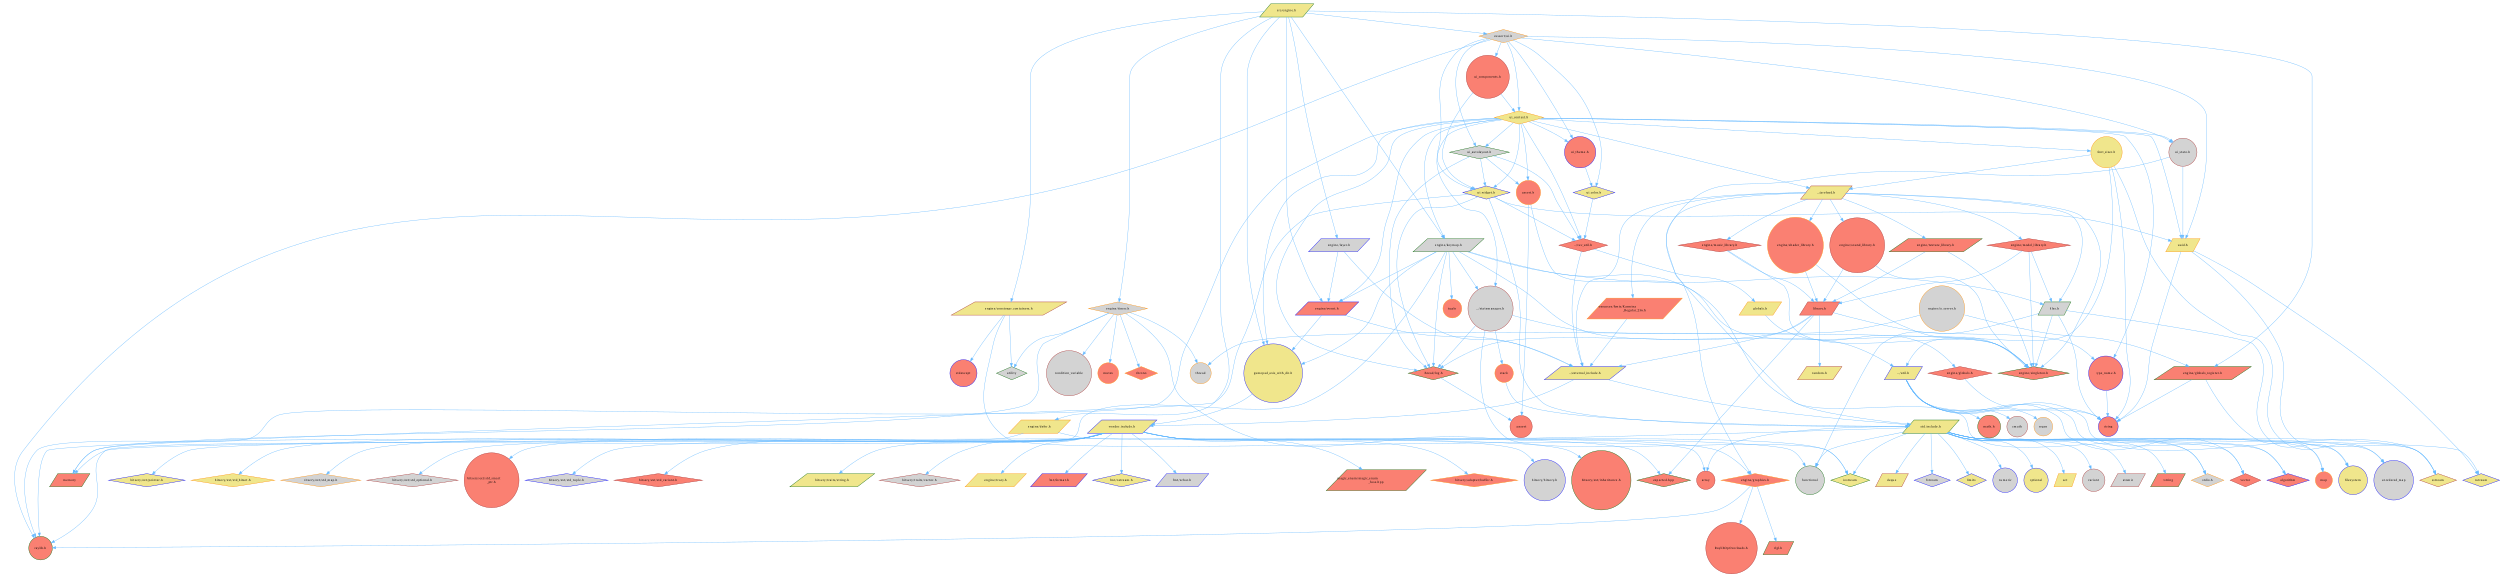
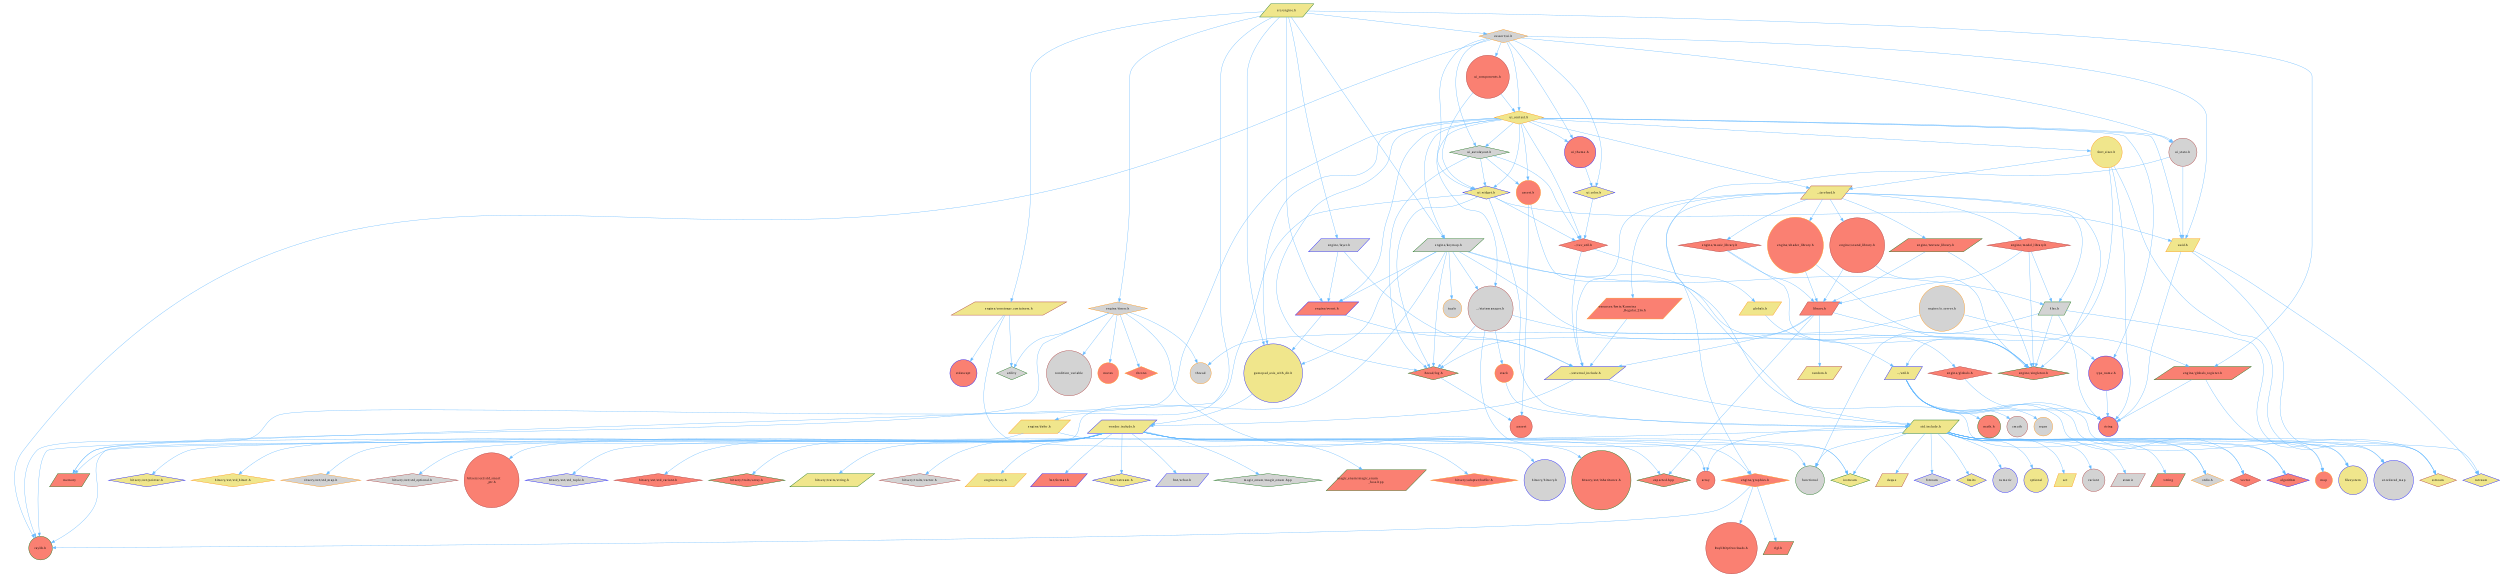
(1452, 309) -> (1452, 309)
none -> (747, 480)
none -> (1268, 480)
